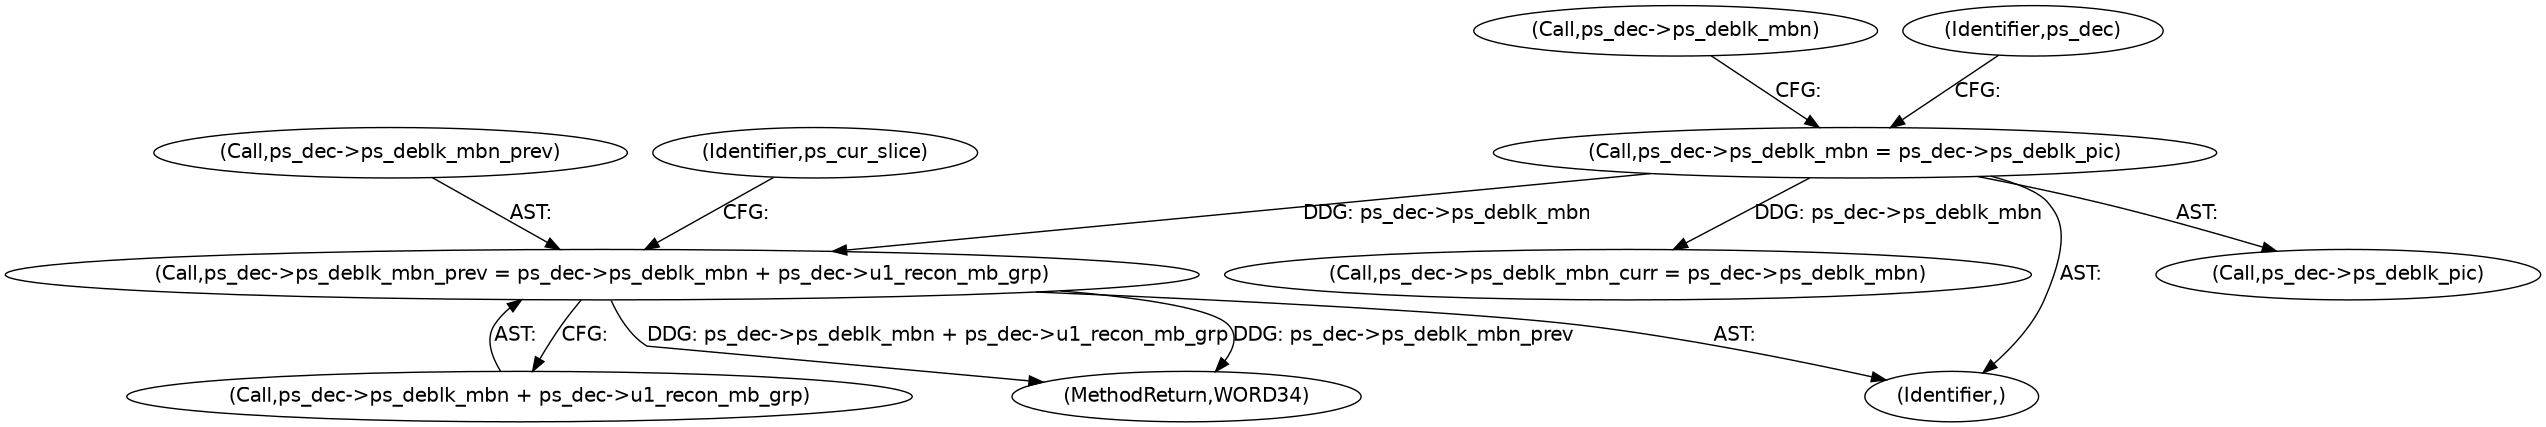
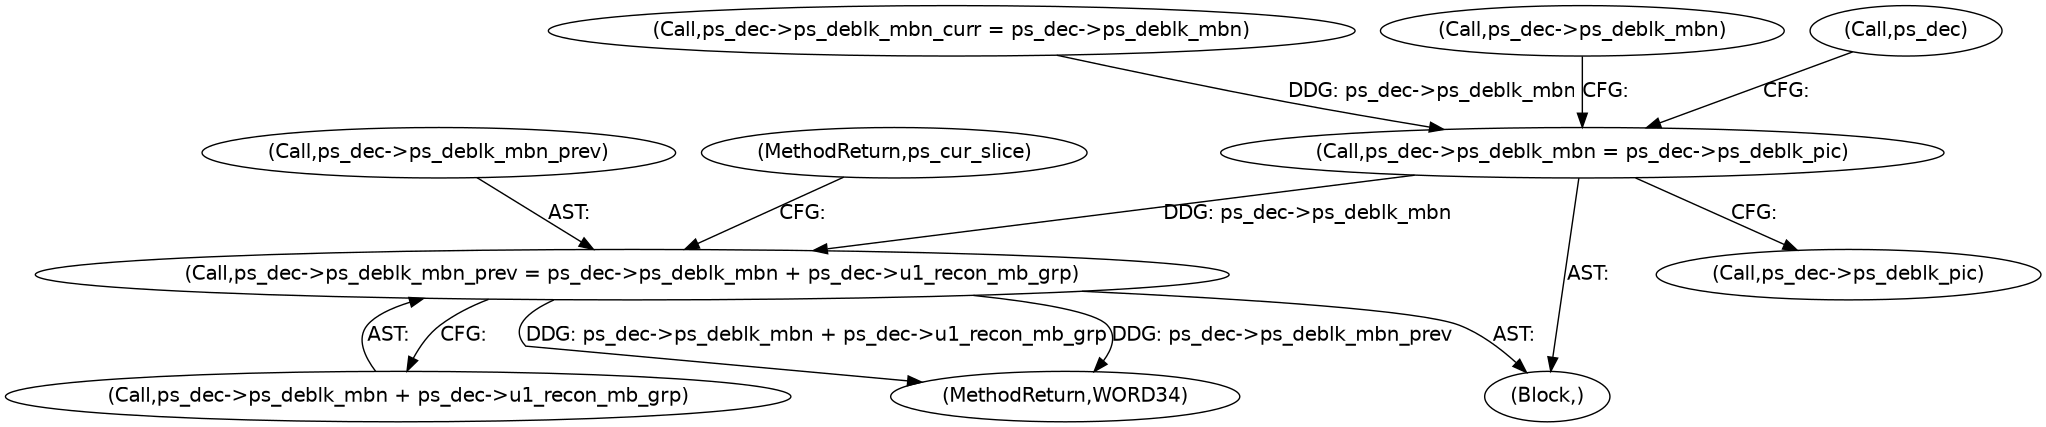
(2033, 31) -> (1906, 31)
(815, 153) -> (894, 153)
(1748, 210) -> (1243, 94)
(2200, 214) -> (1757, 214)
(1952, 397) -> (1547, 397)
